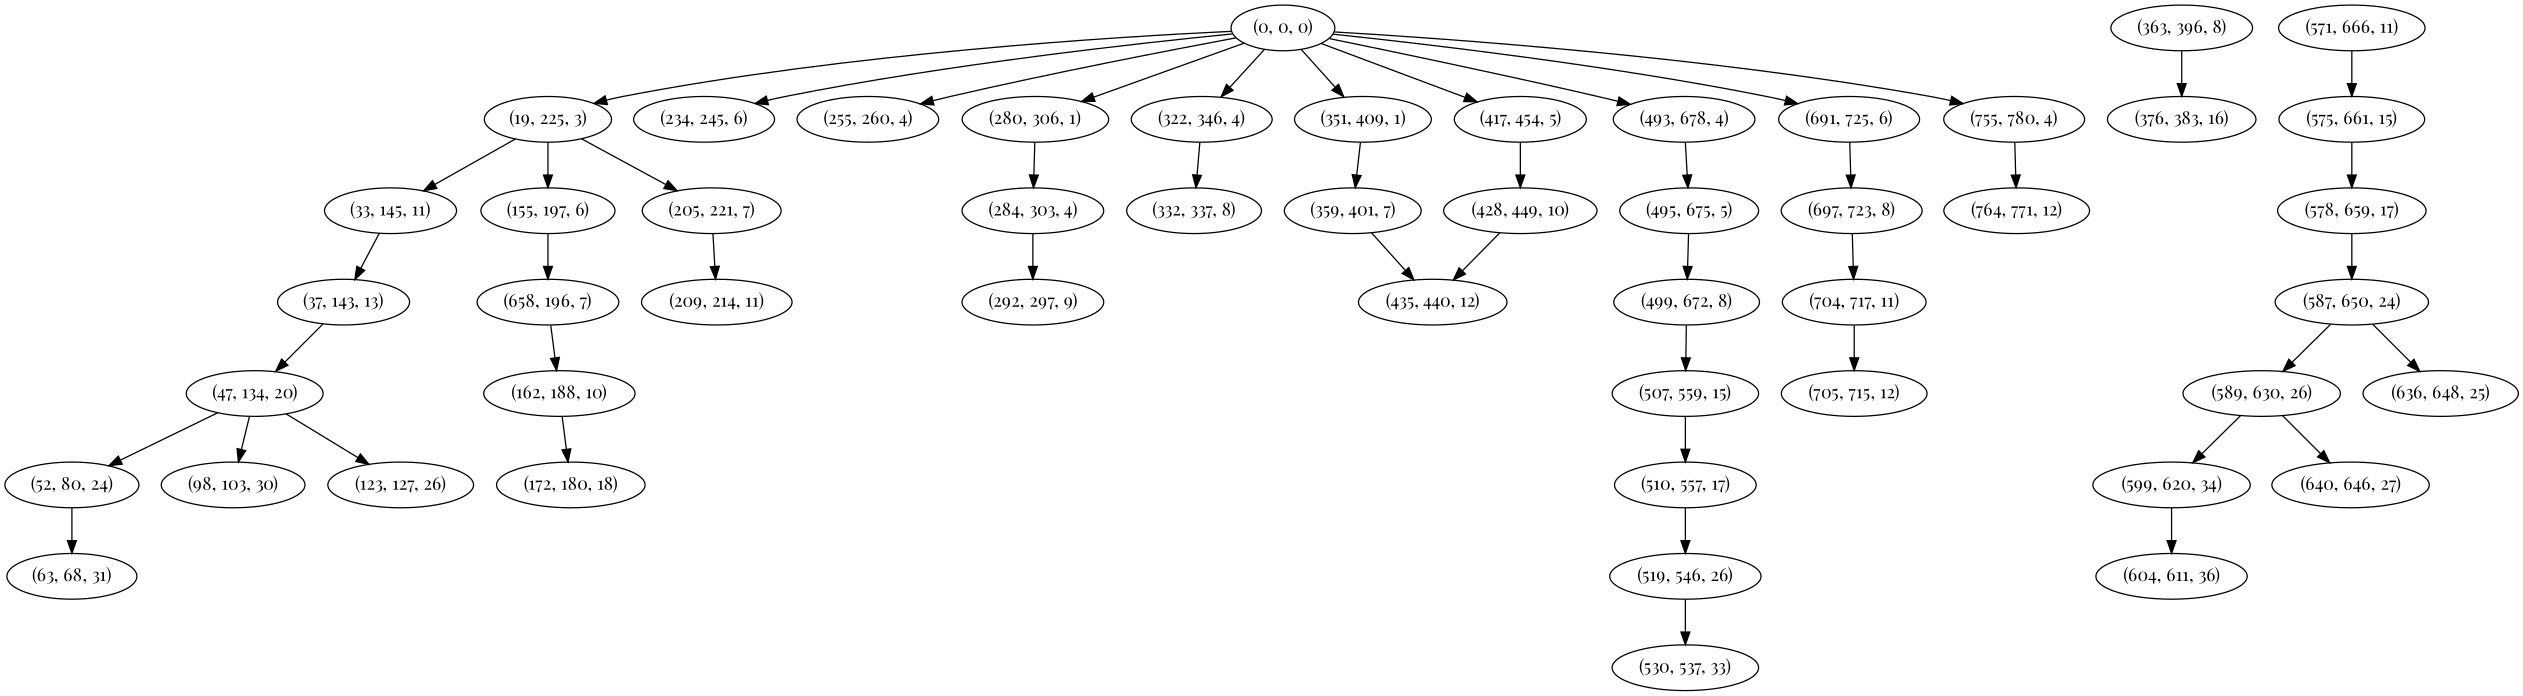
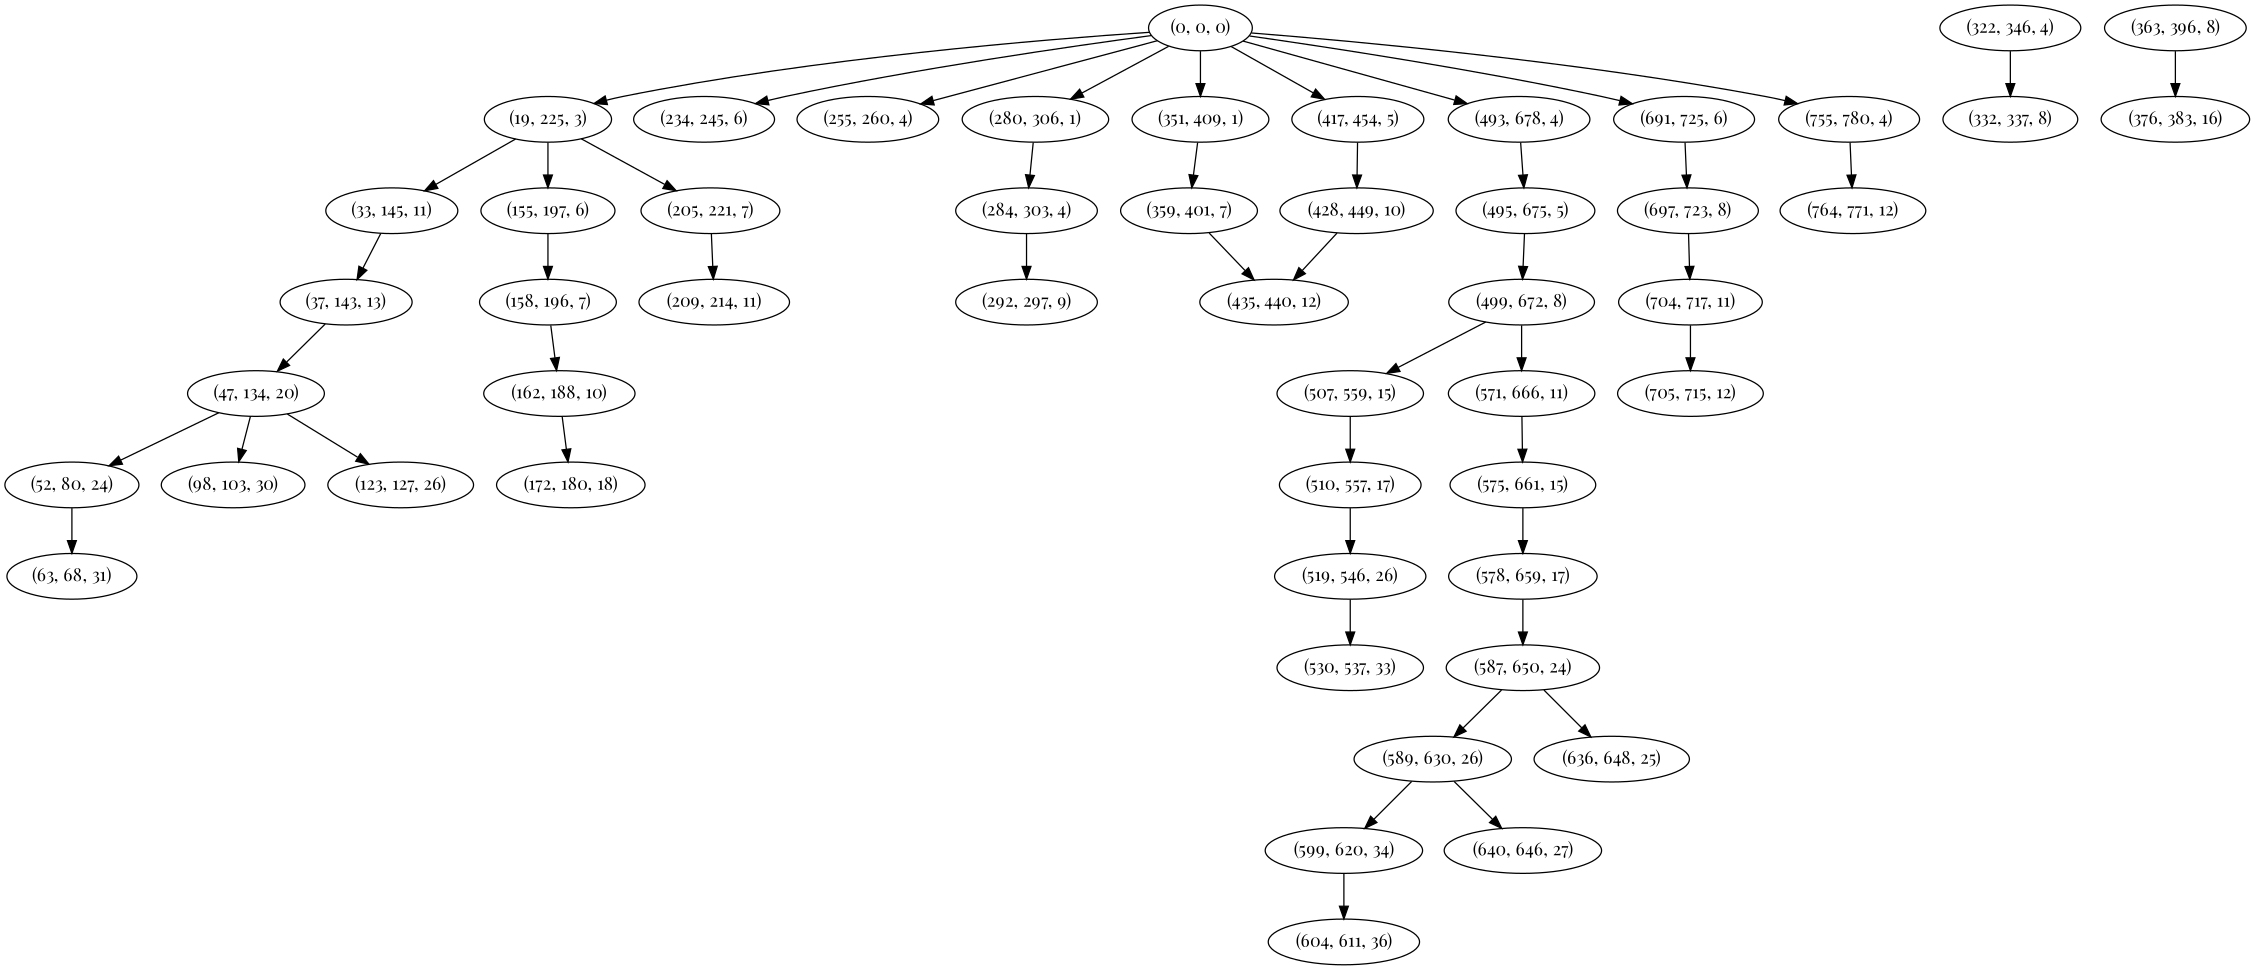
(1247, 68) -> none
(548, 302) -> (548, 302)
none -> (1522, 342)
